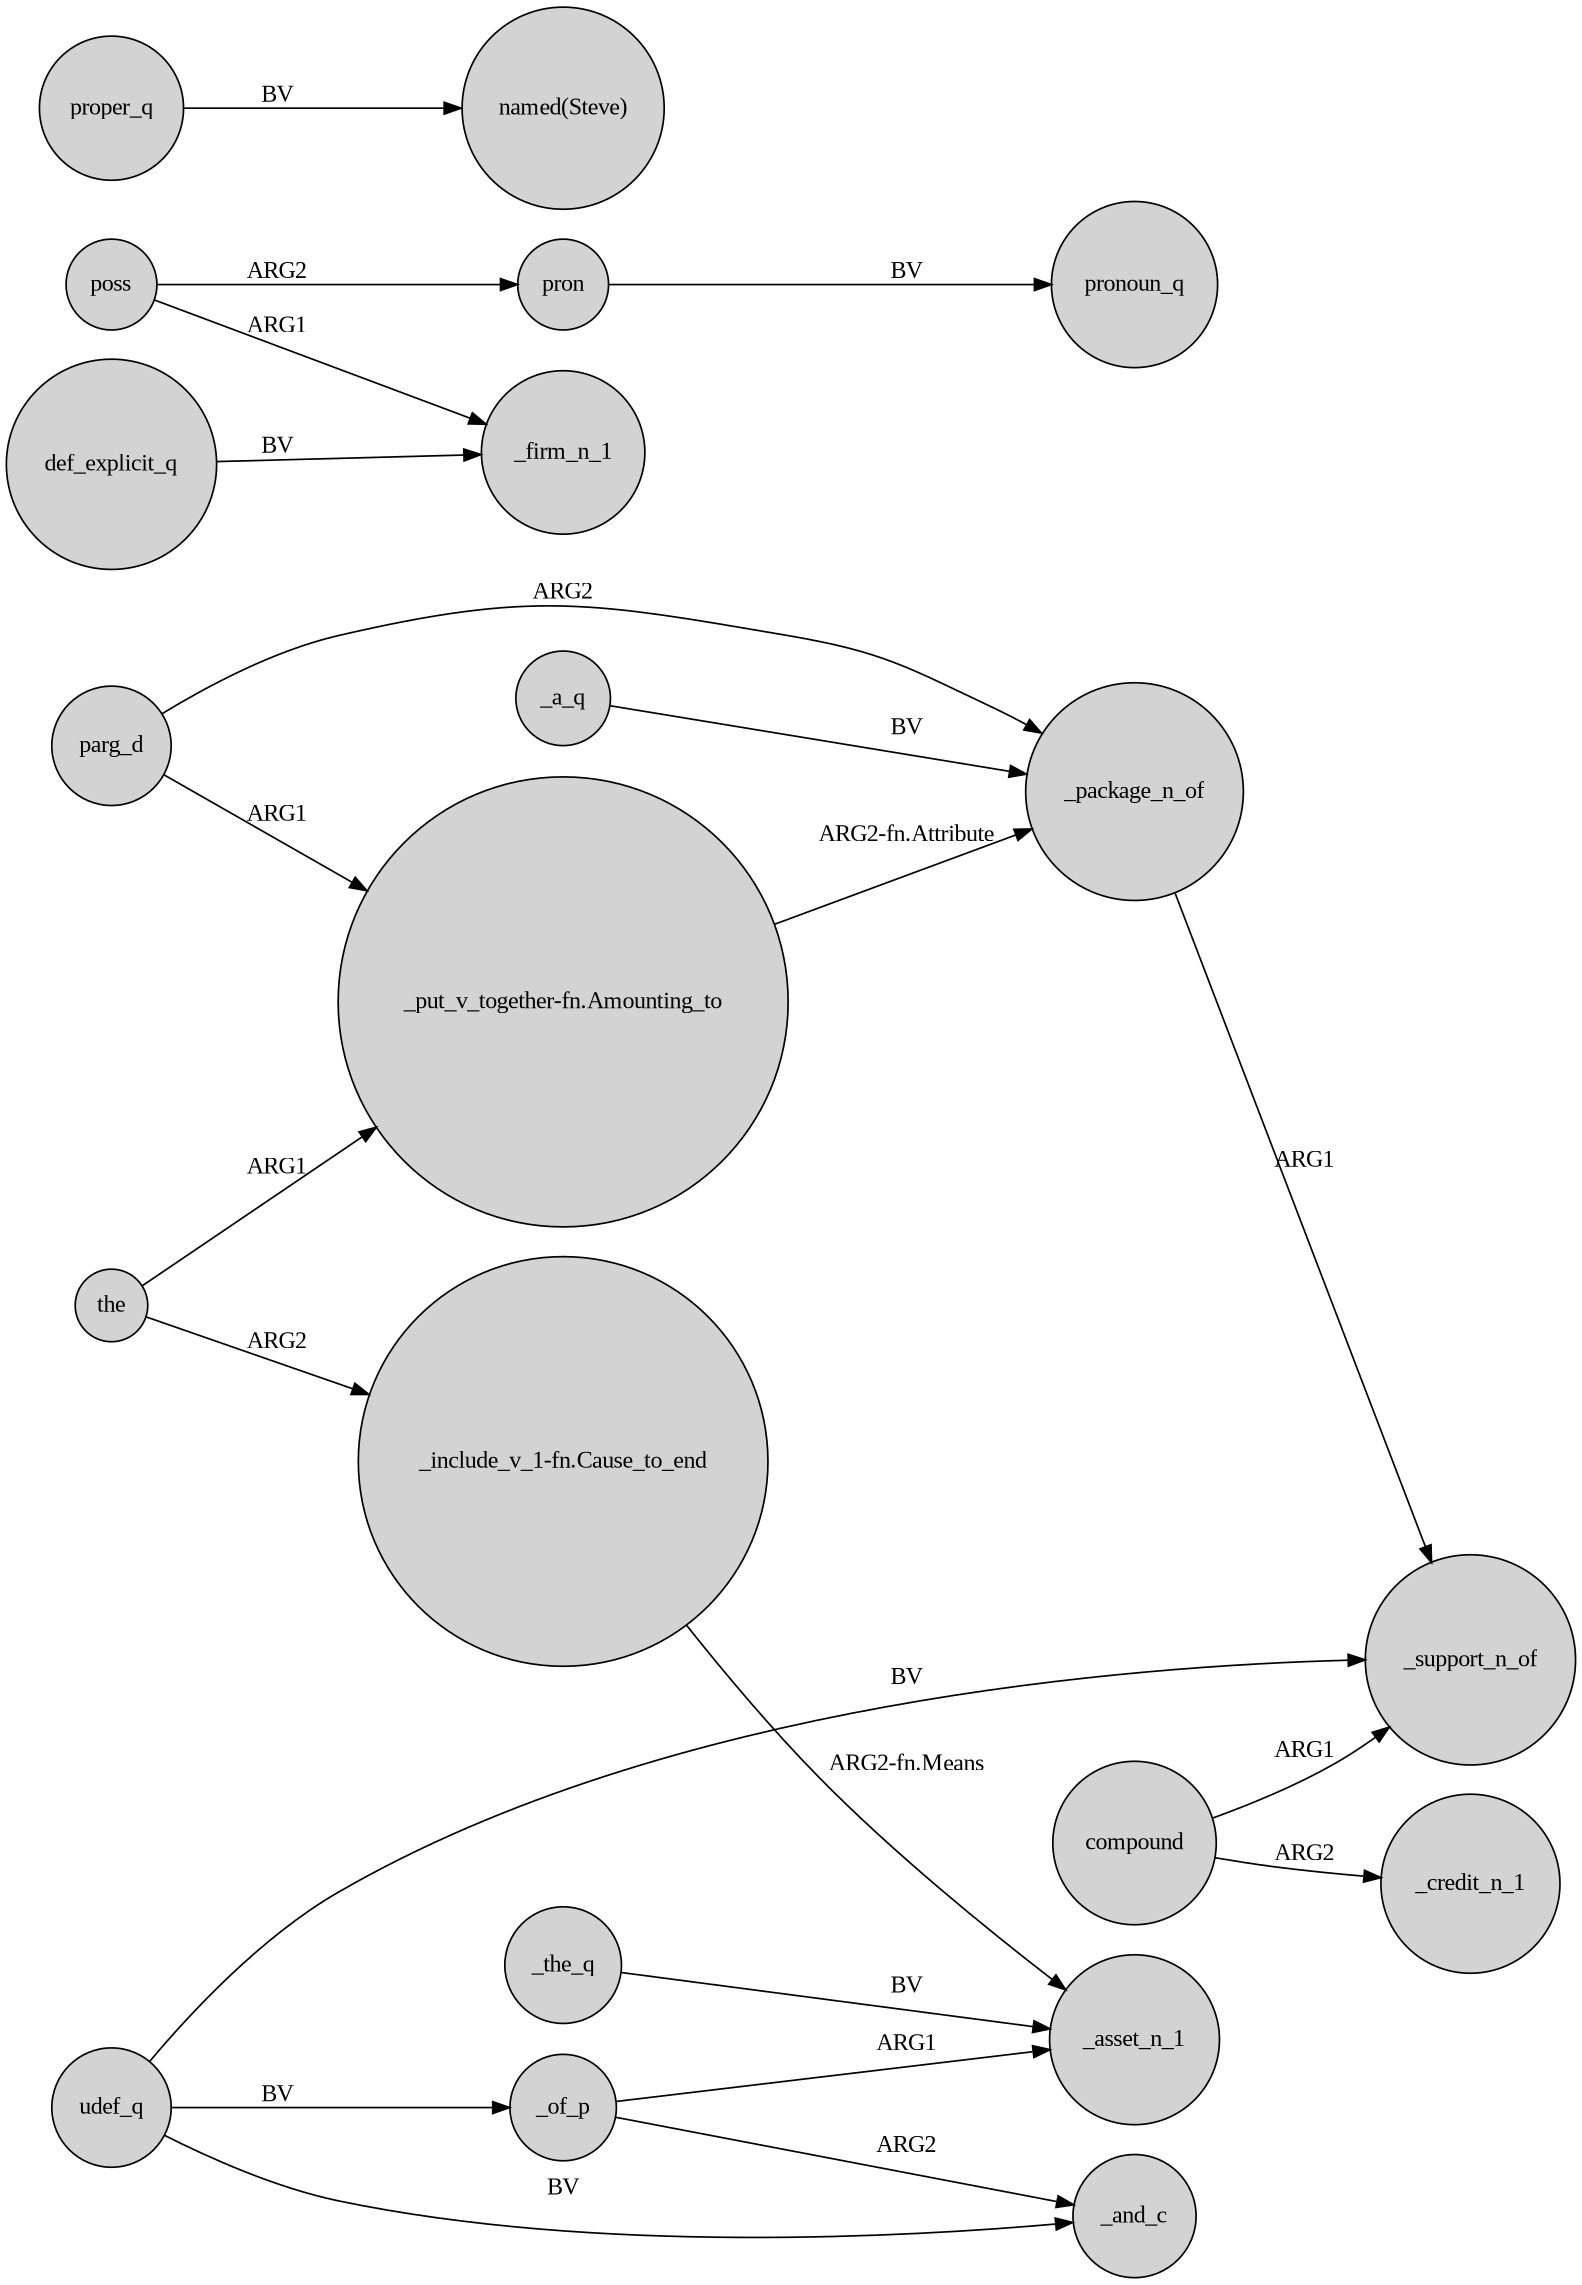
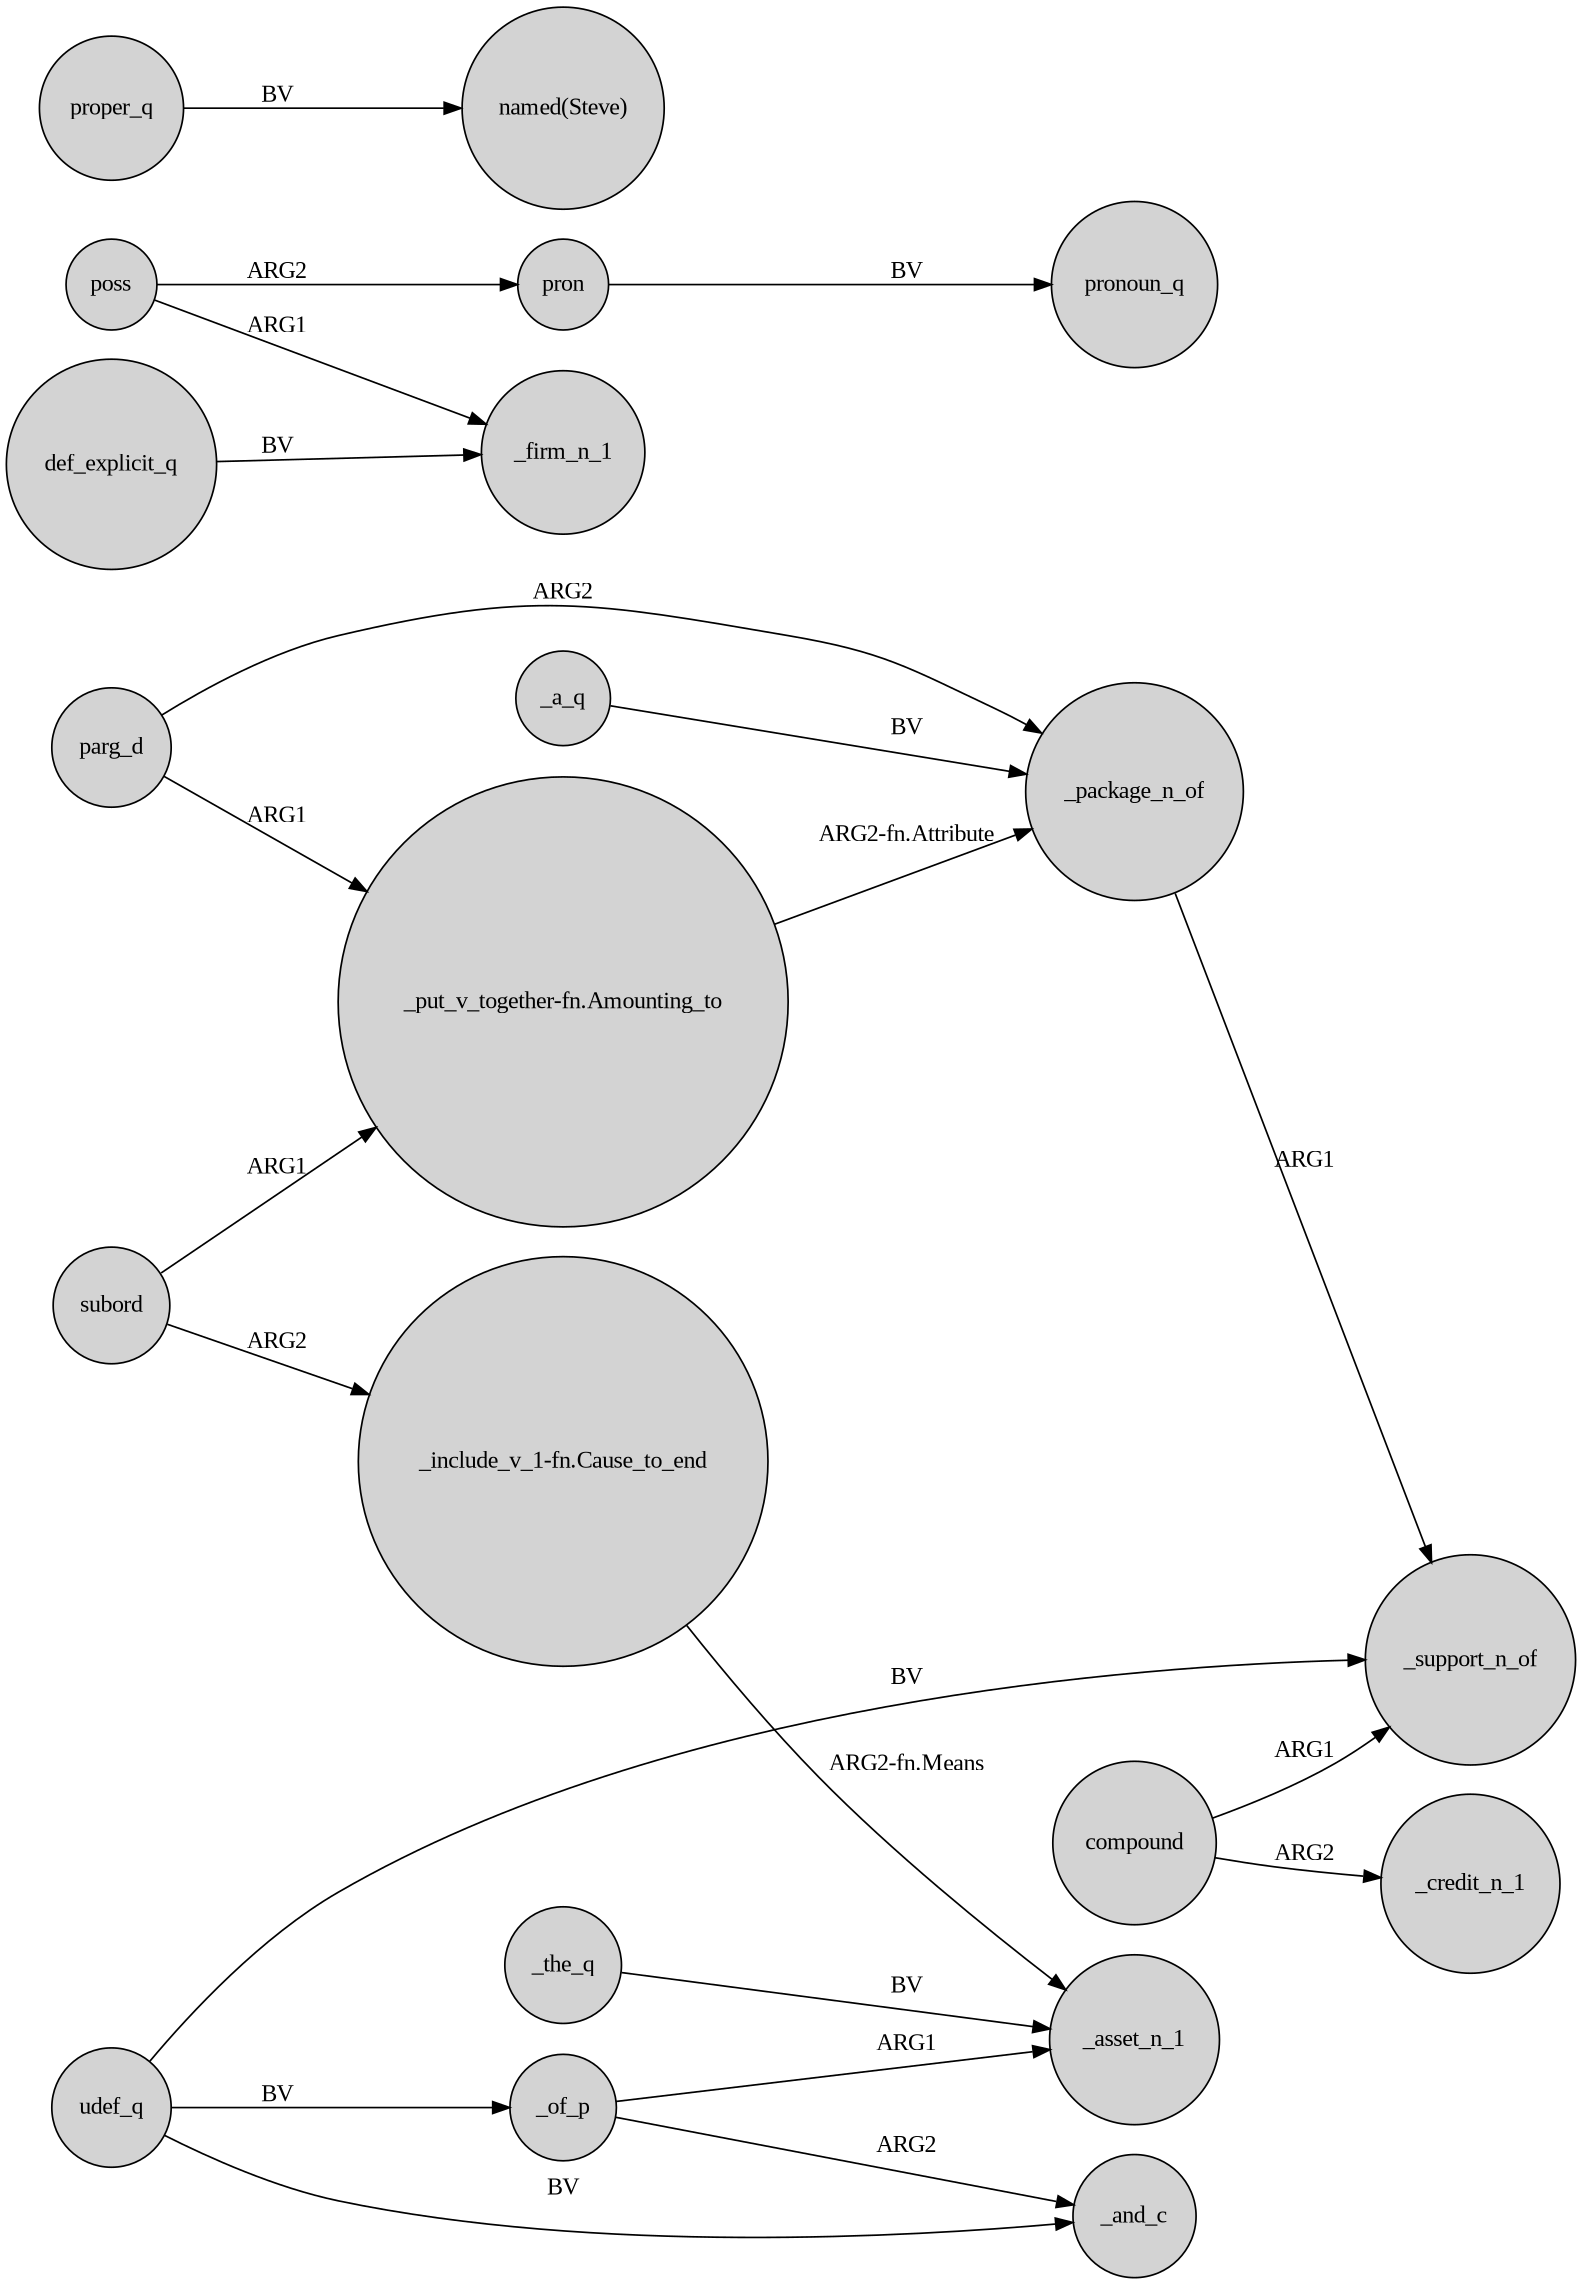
(111, 1305) -> (111, 1305)
